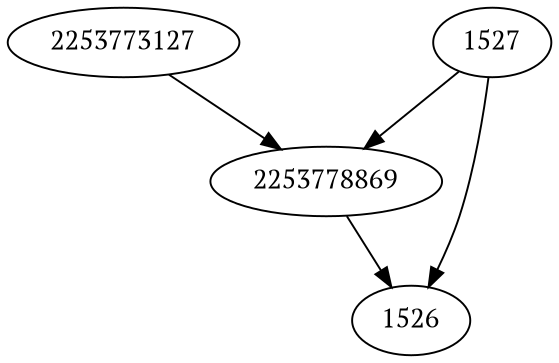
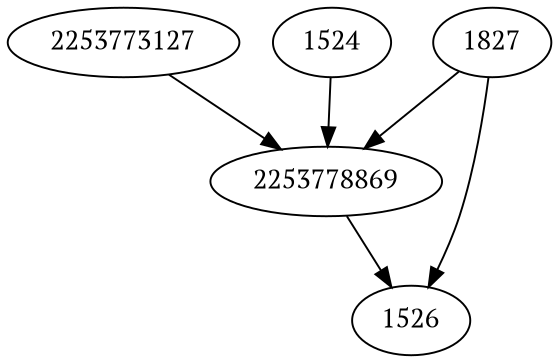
none -> (332, 42)
(492, 42) -> (492, 42)
